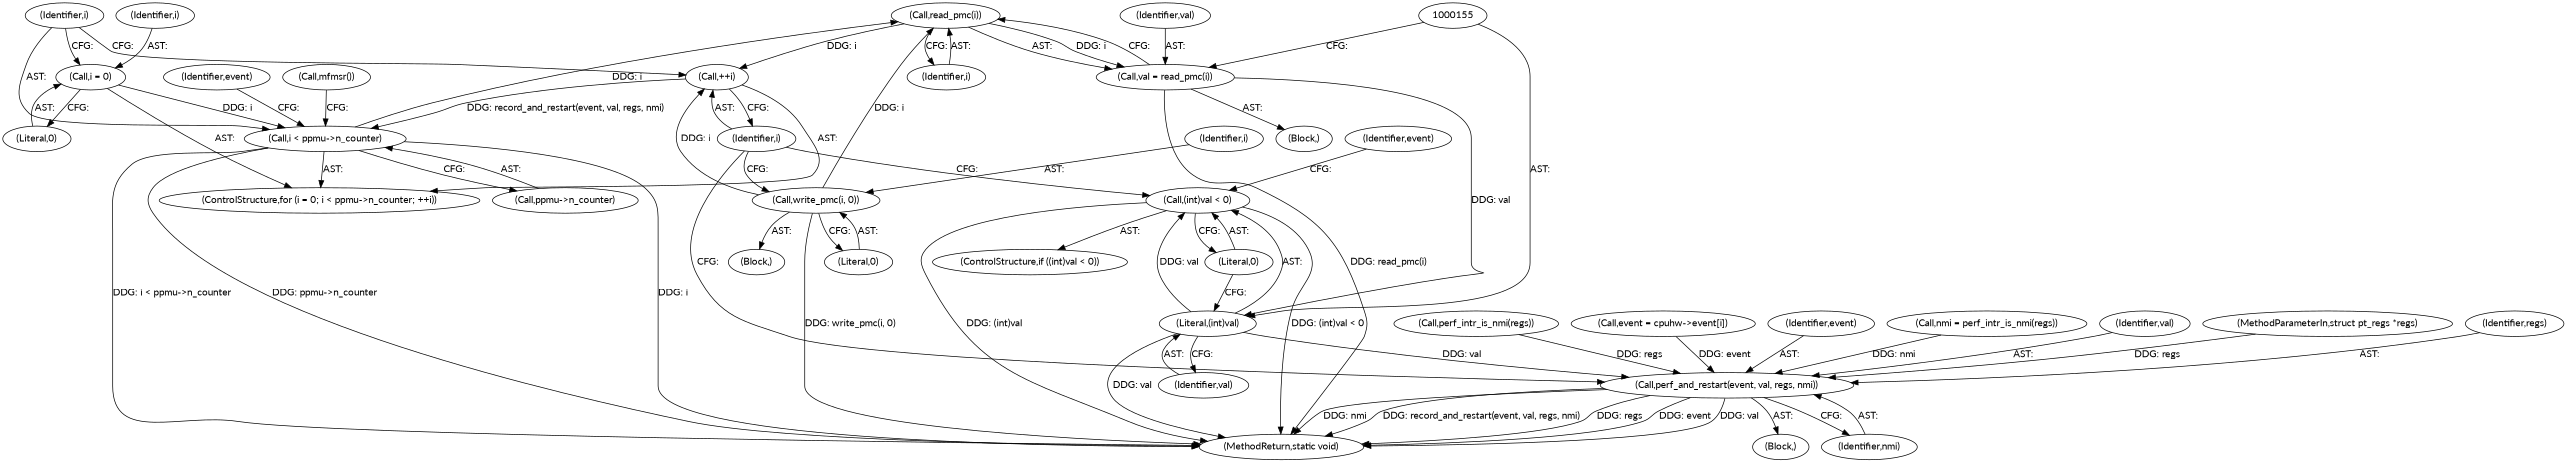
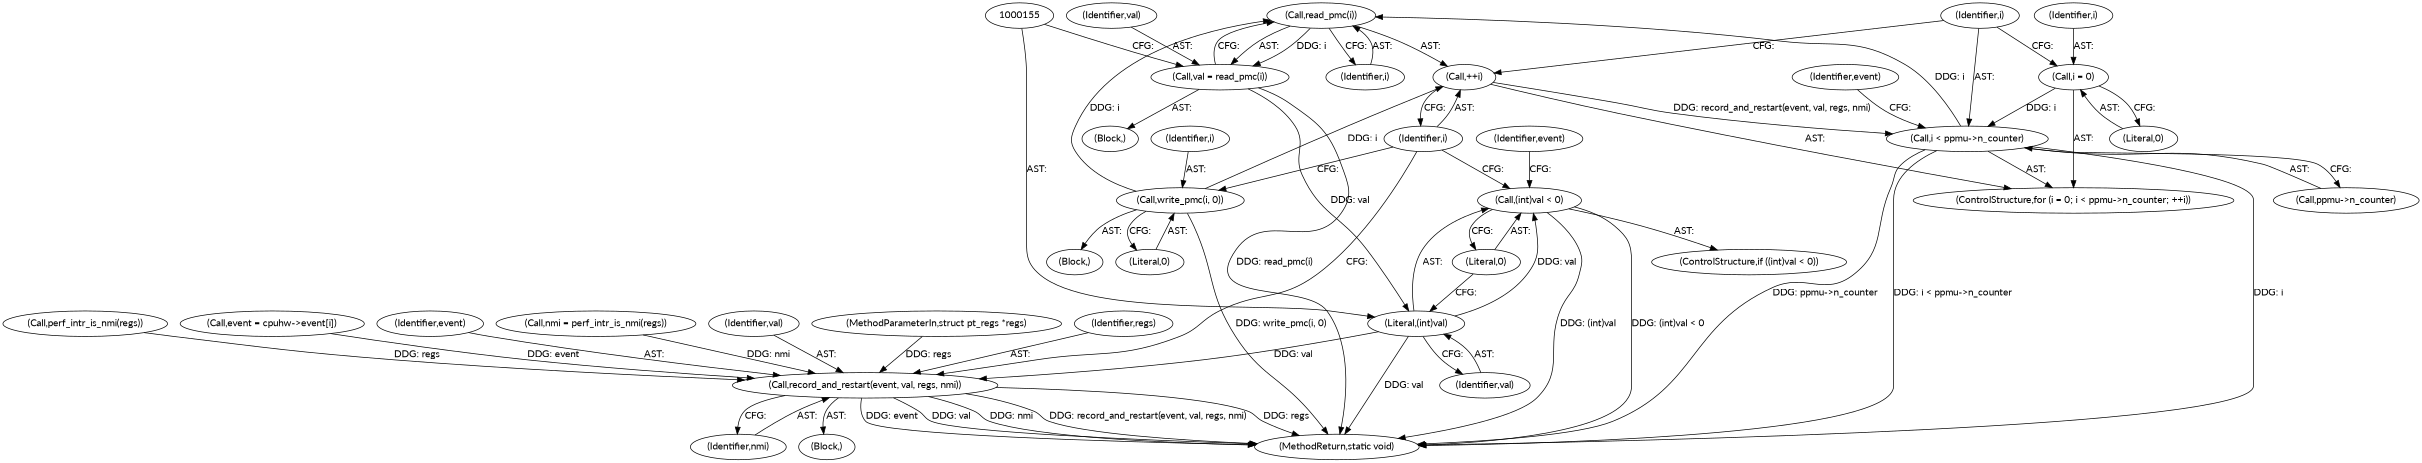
(842, 46) -> (1432, 46)
(327, 77) -> none
(1727, 385) -> (865, 385)
